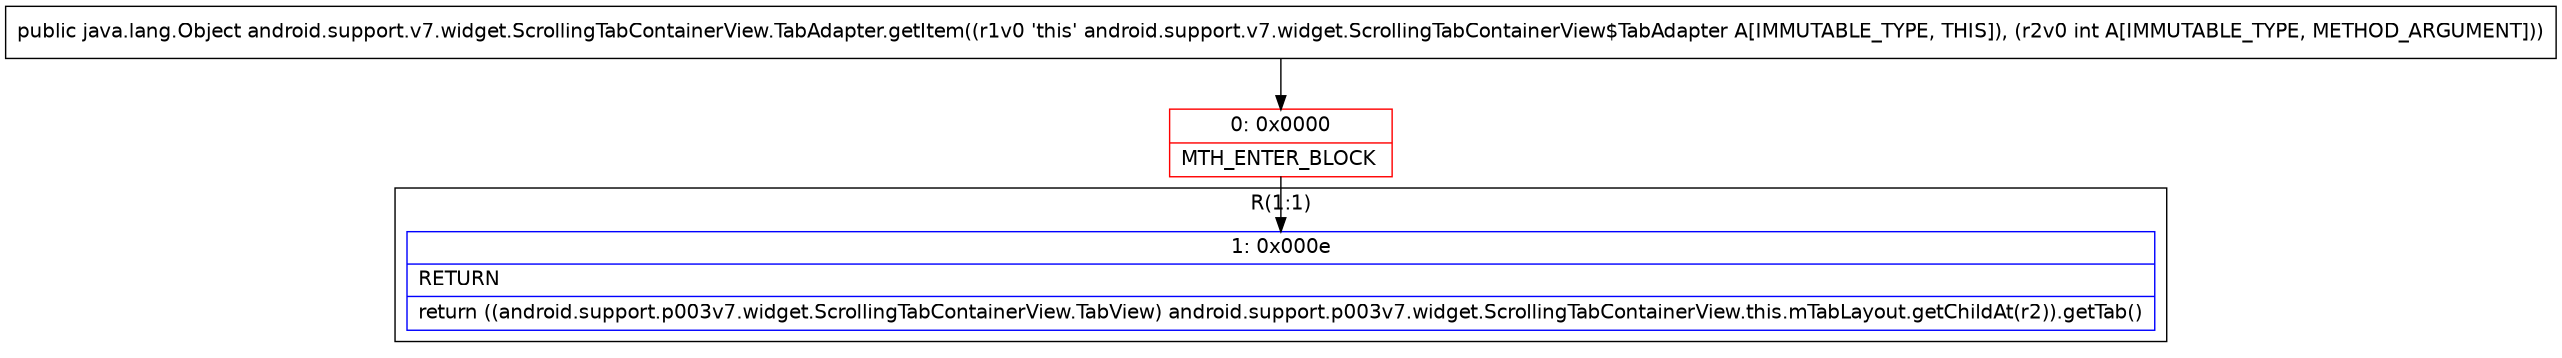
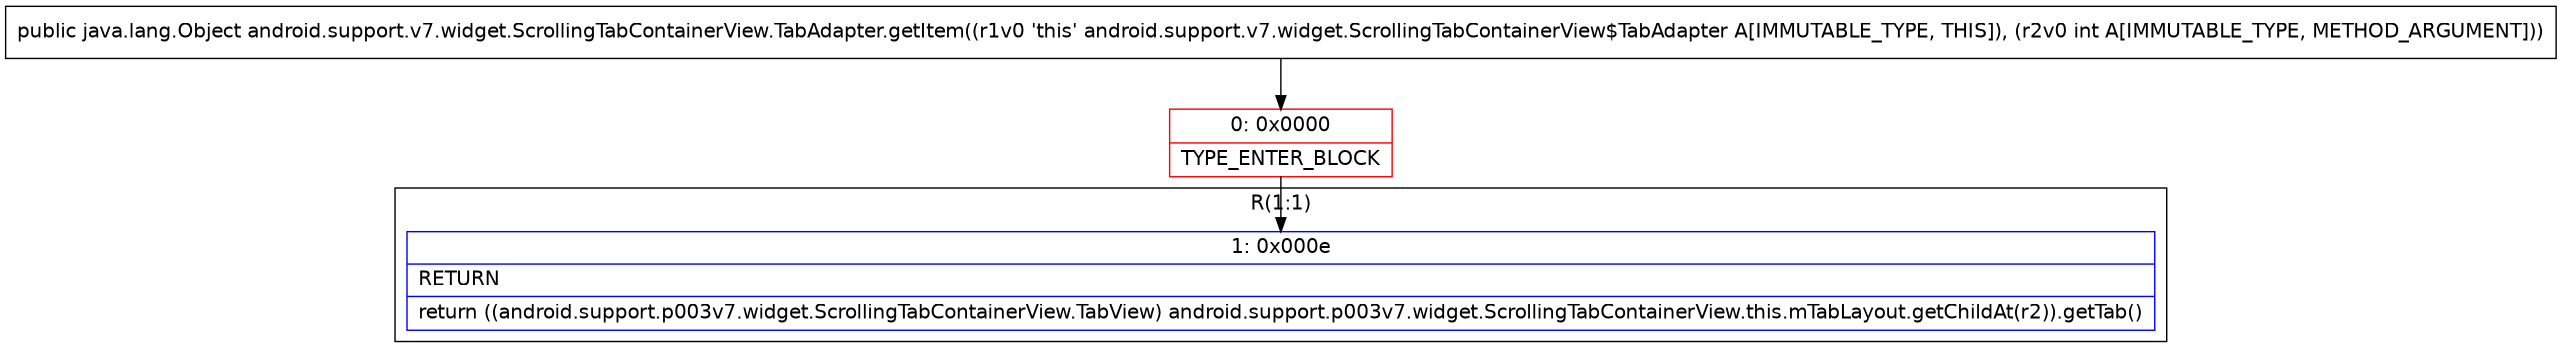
(1279, 159) -> (1281, 159)
